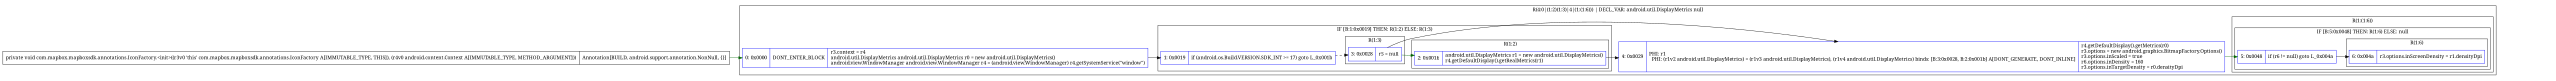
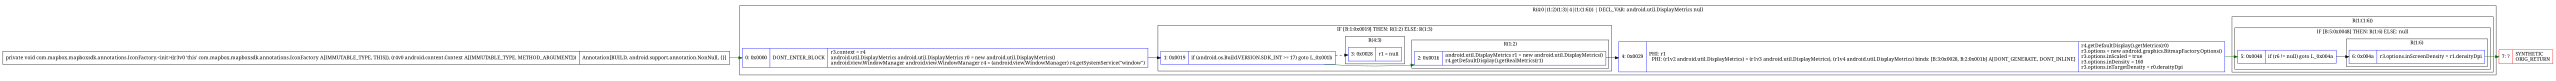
(1610, 22) -> none
(1375, 41) -> (1375, 41)
(1389, 54) -> (1389, 54)
(1407, 55) -> (1368, 66)
none -> (2526, 57)
(2112, 62) -> (2112, 62)
